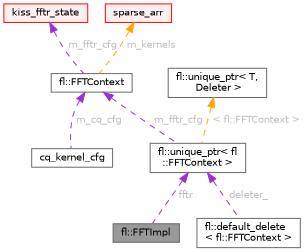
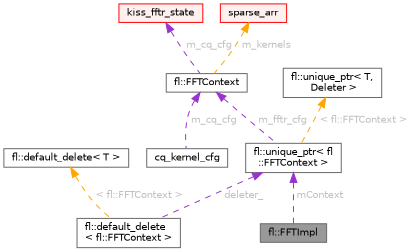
(91, 45) -> (208, 45)
none -> (66, 158)
(184, 195) -> (319, 195)
